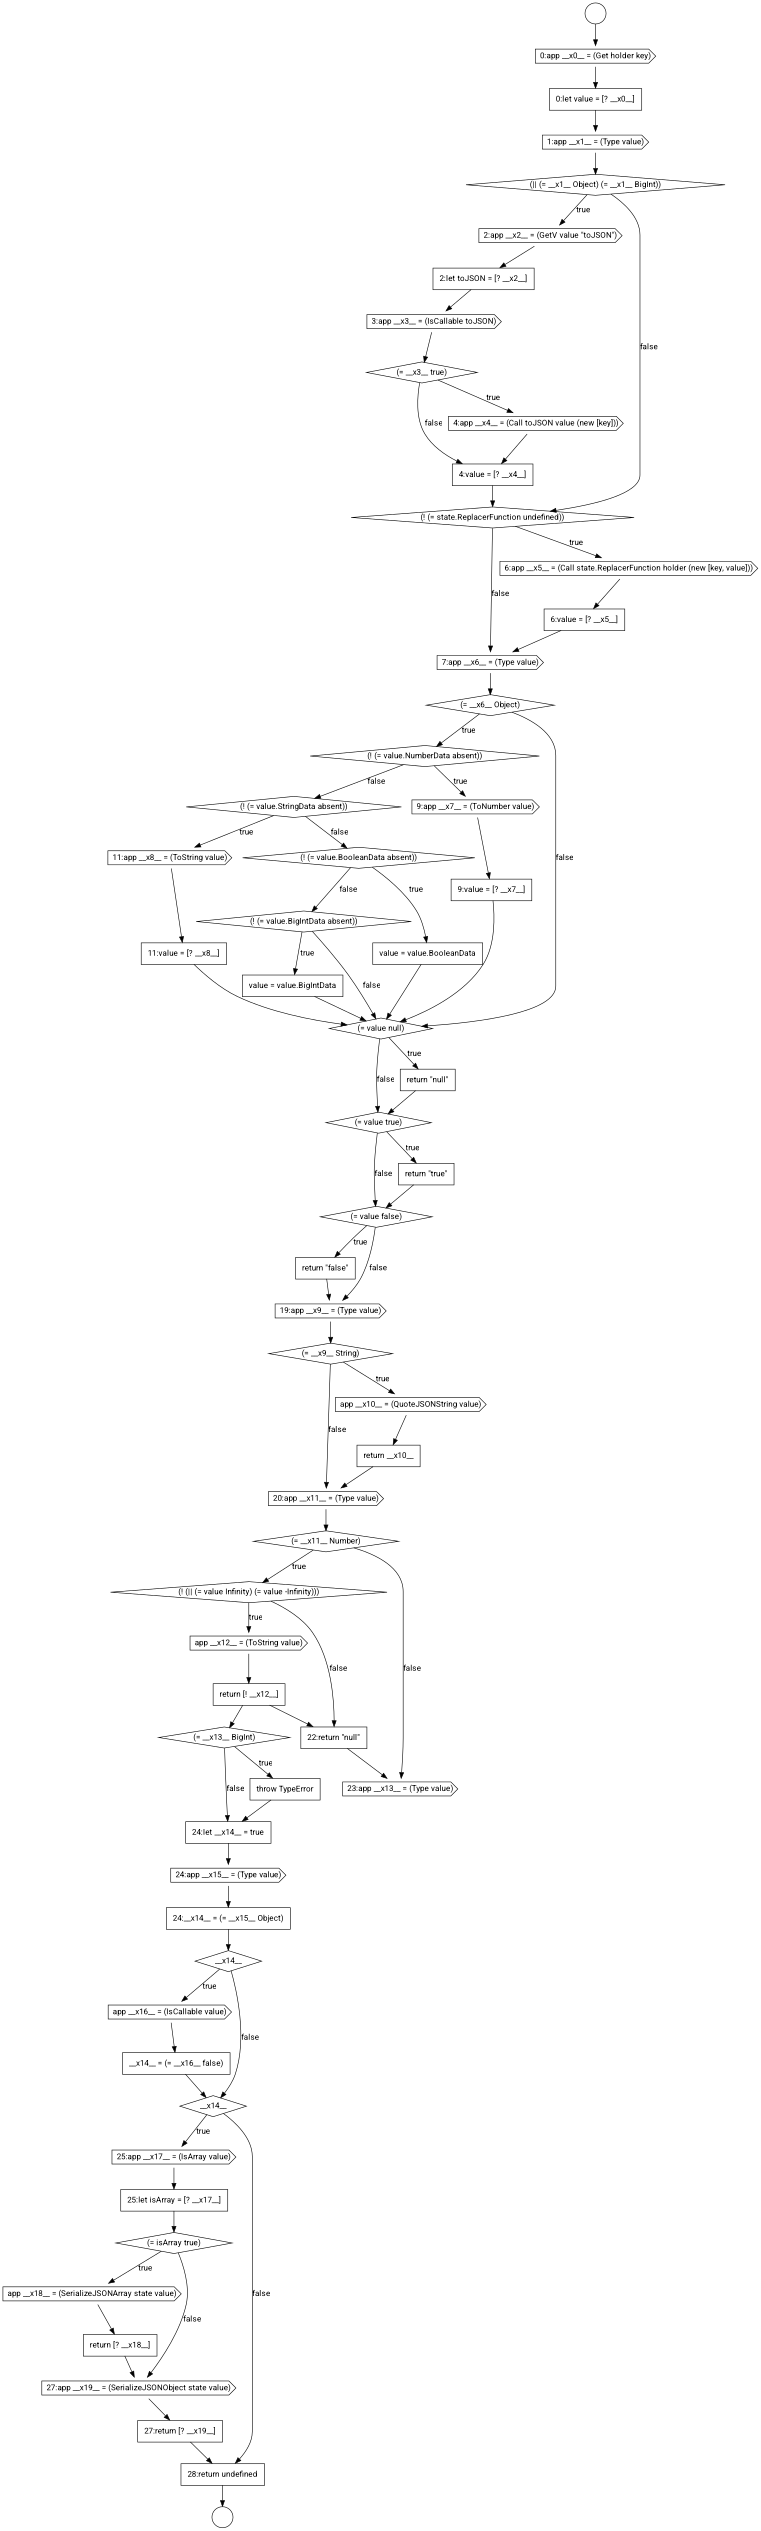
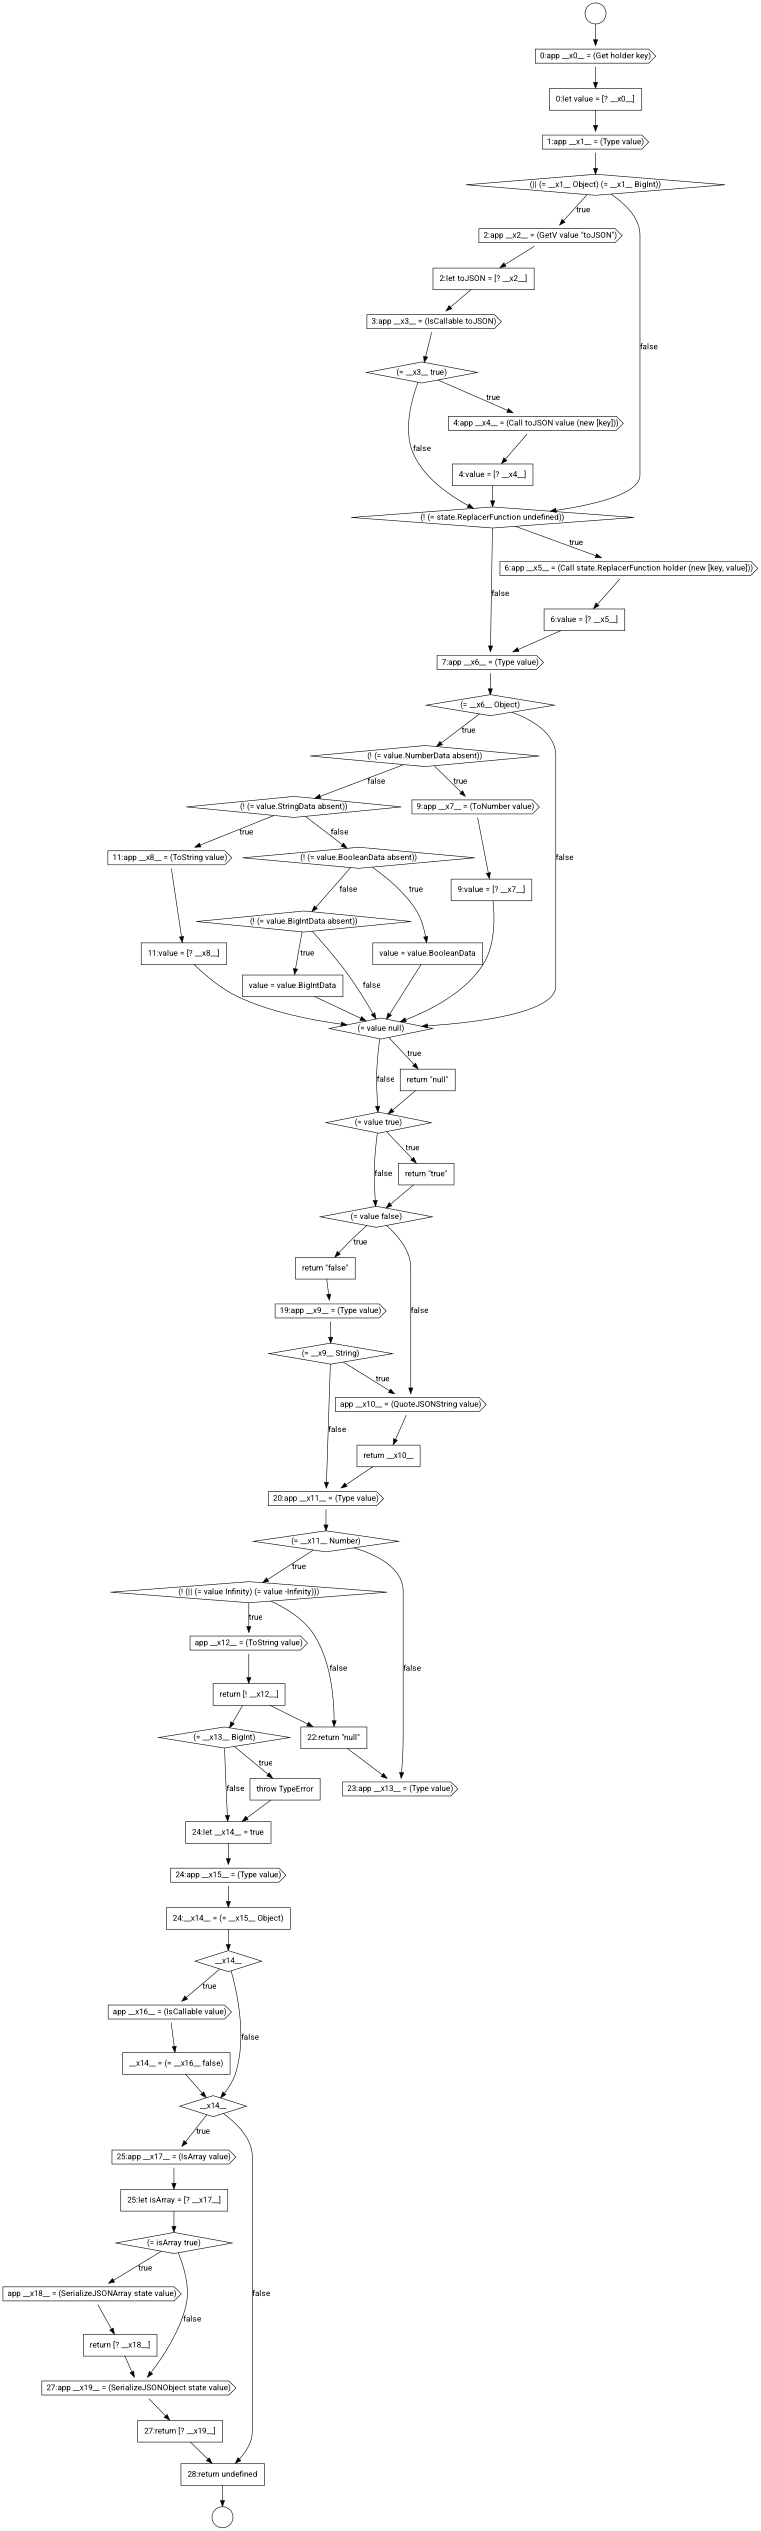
(423, 429) -> (414, 455)
(367, 1264) -> (411, 1303)
